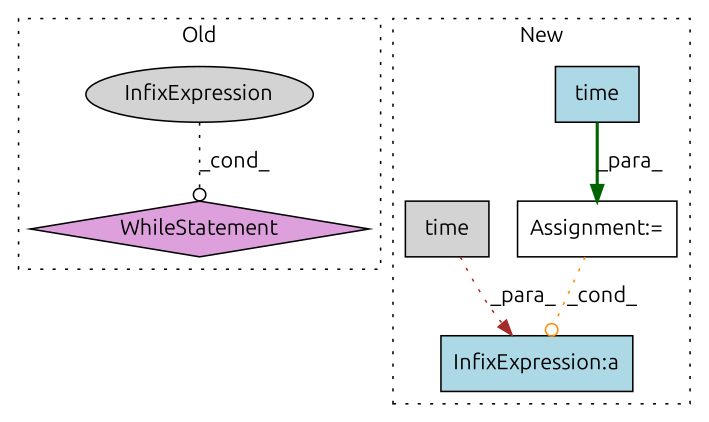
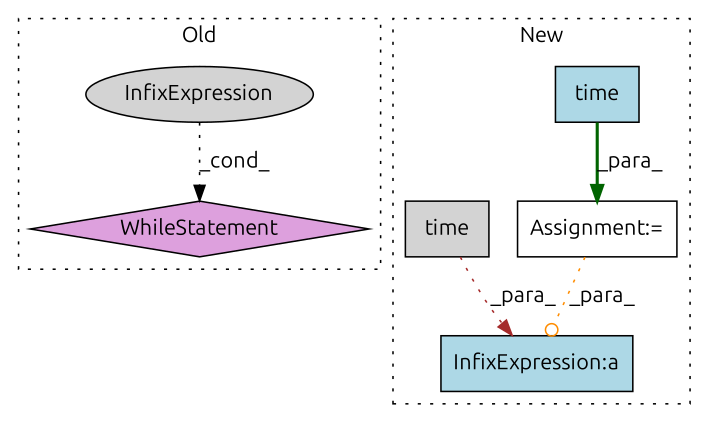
(200, 155) -> (200, 155)
(603, 296) -> (603, 296)
